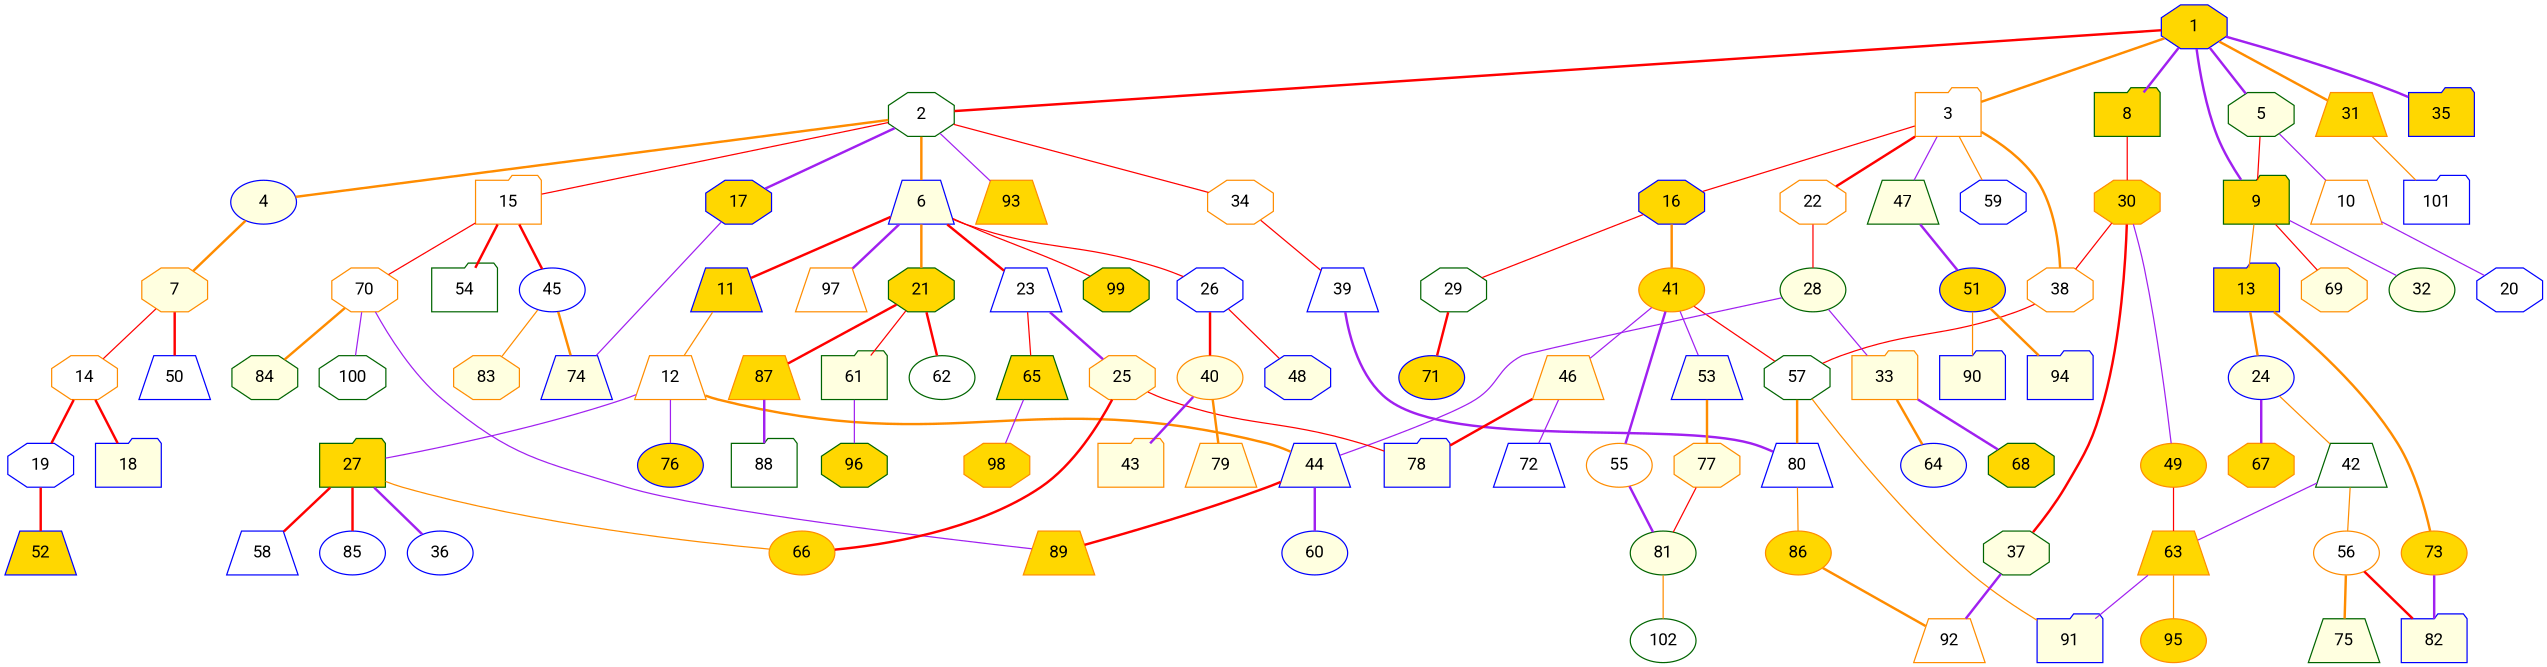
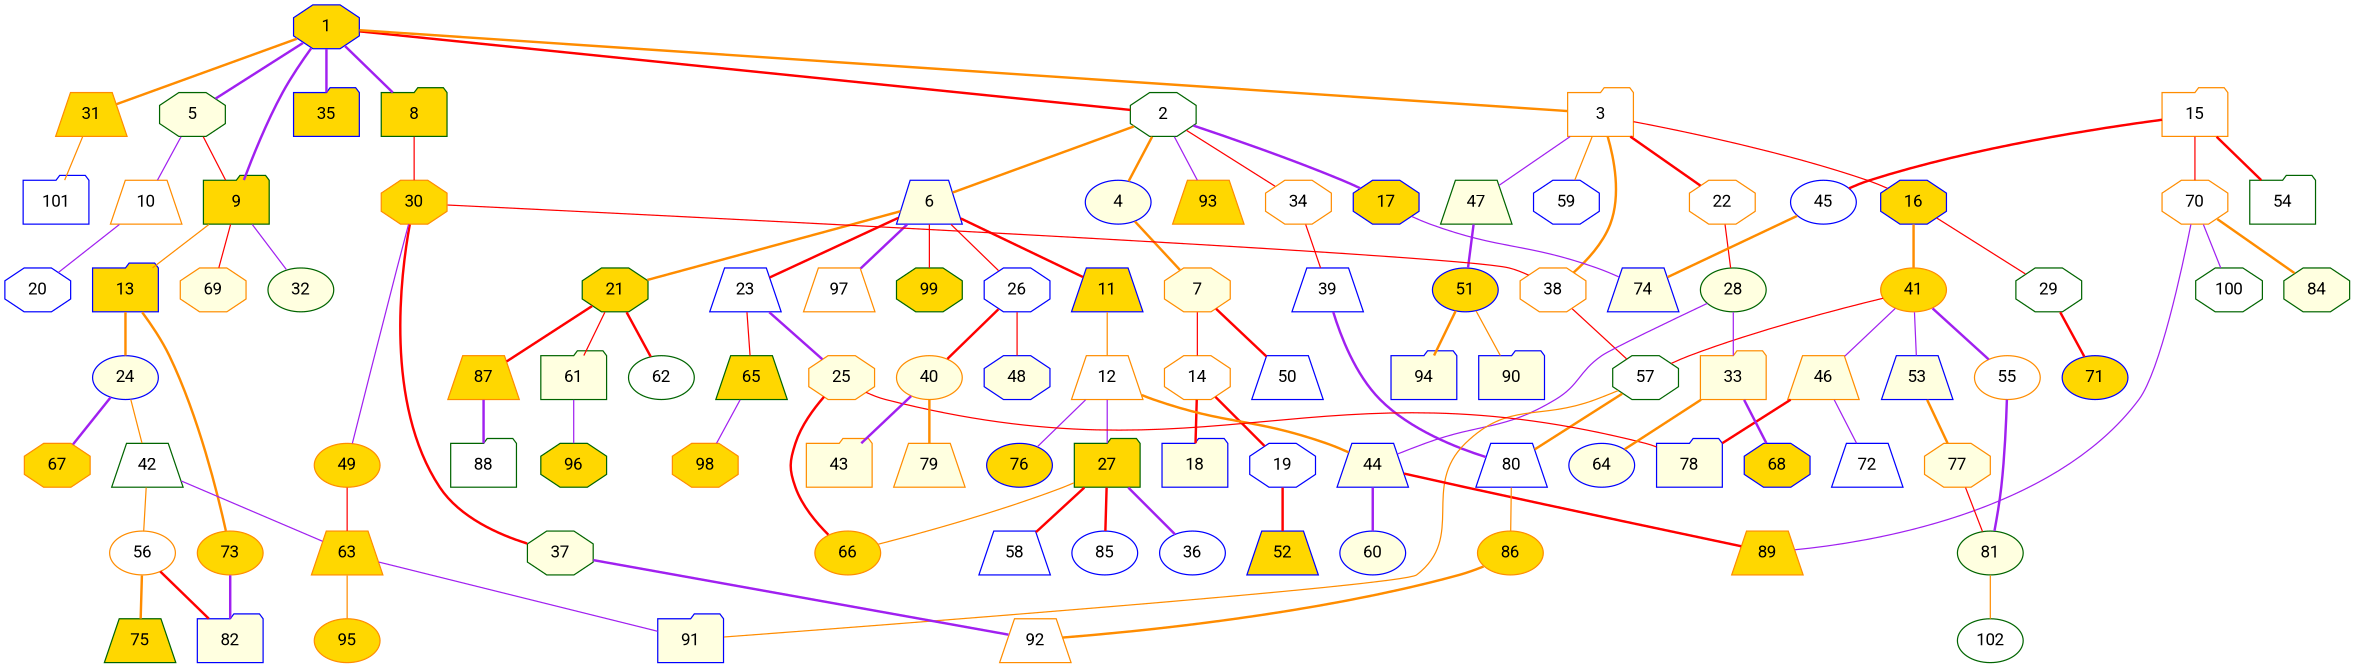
(715, 158) -> none
(487, 378) -> none
(2021, 465) -> (1777, 465)
(2344, 641) -> (140, 641)
